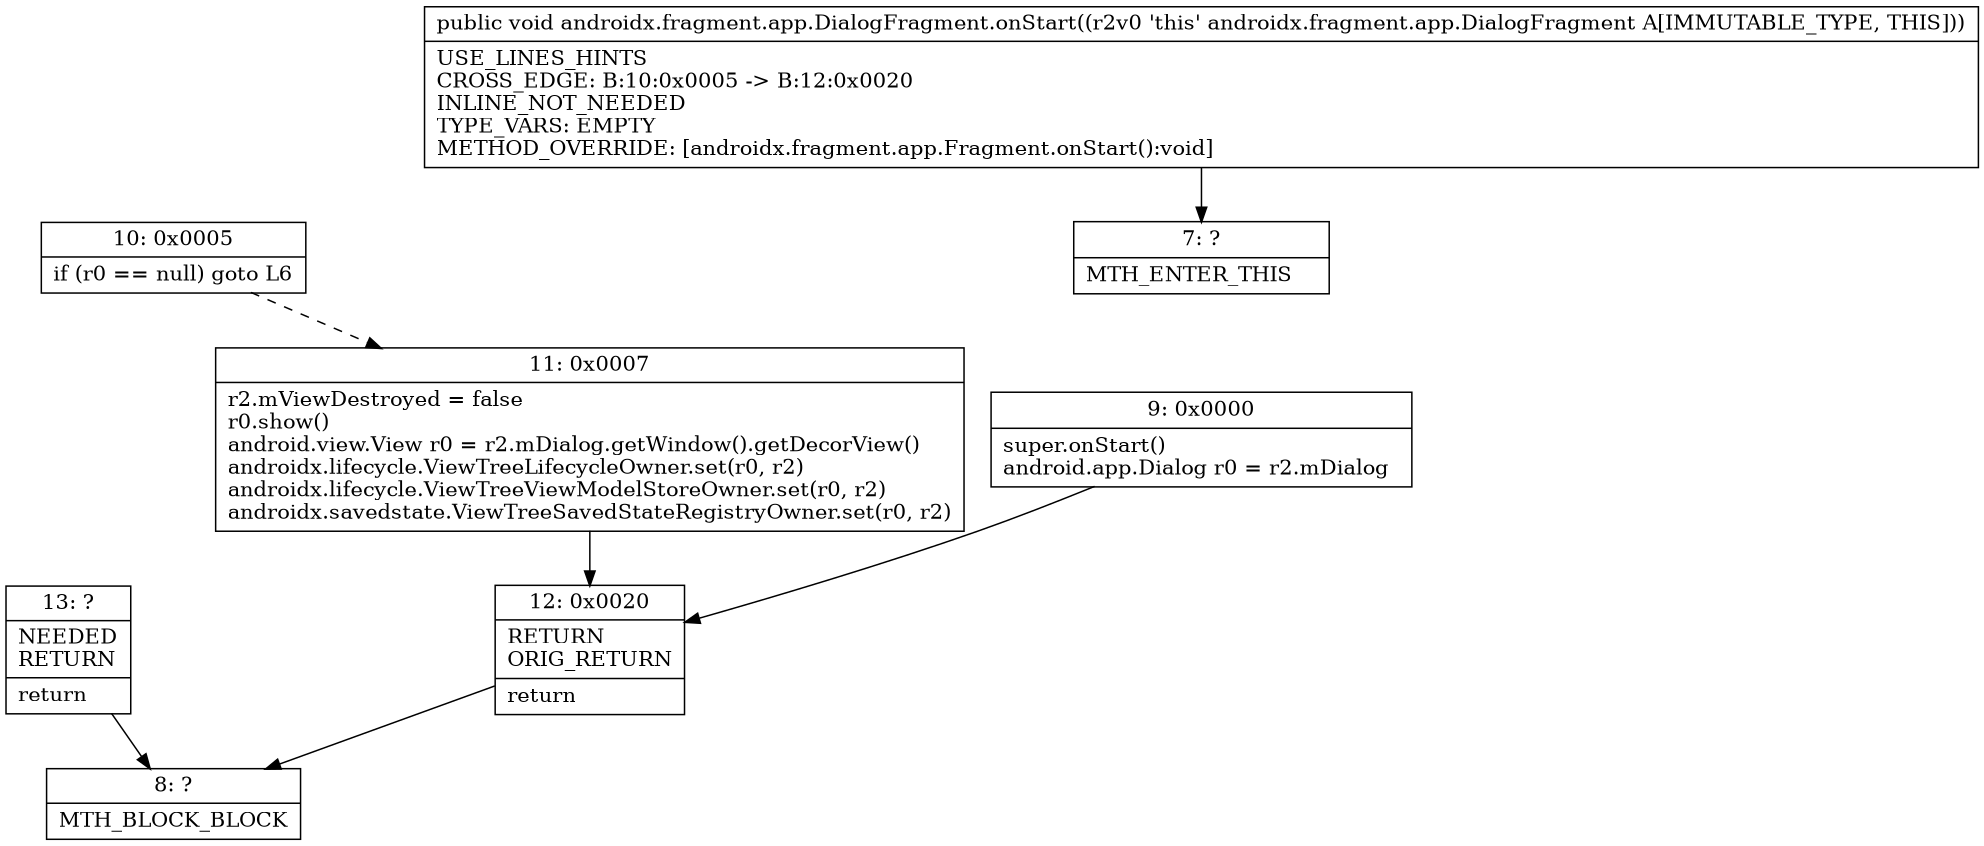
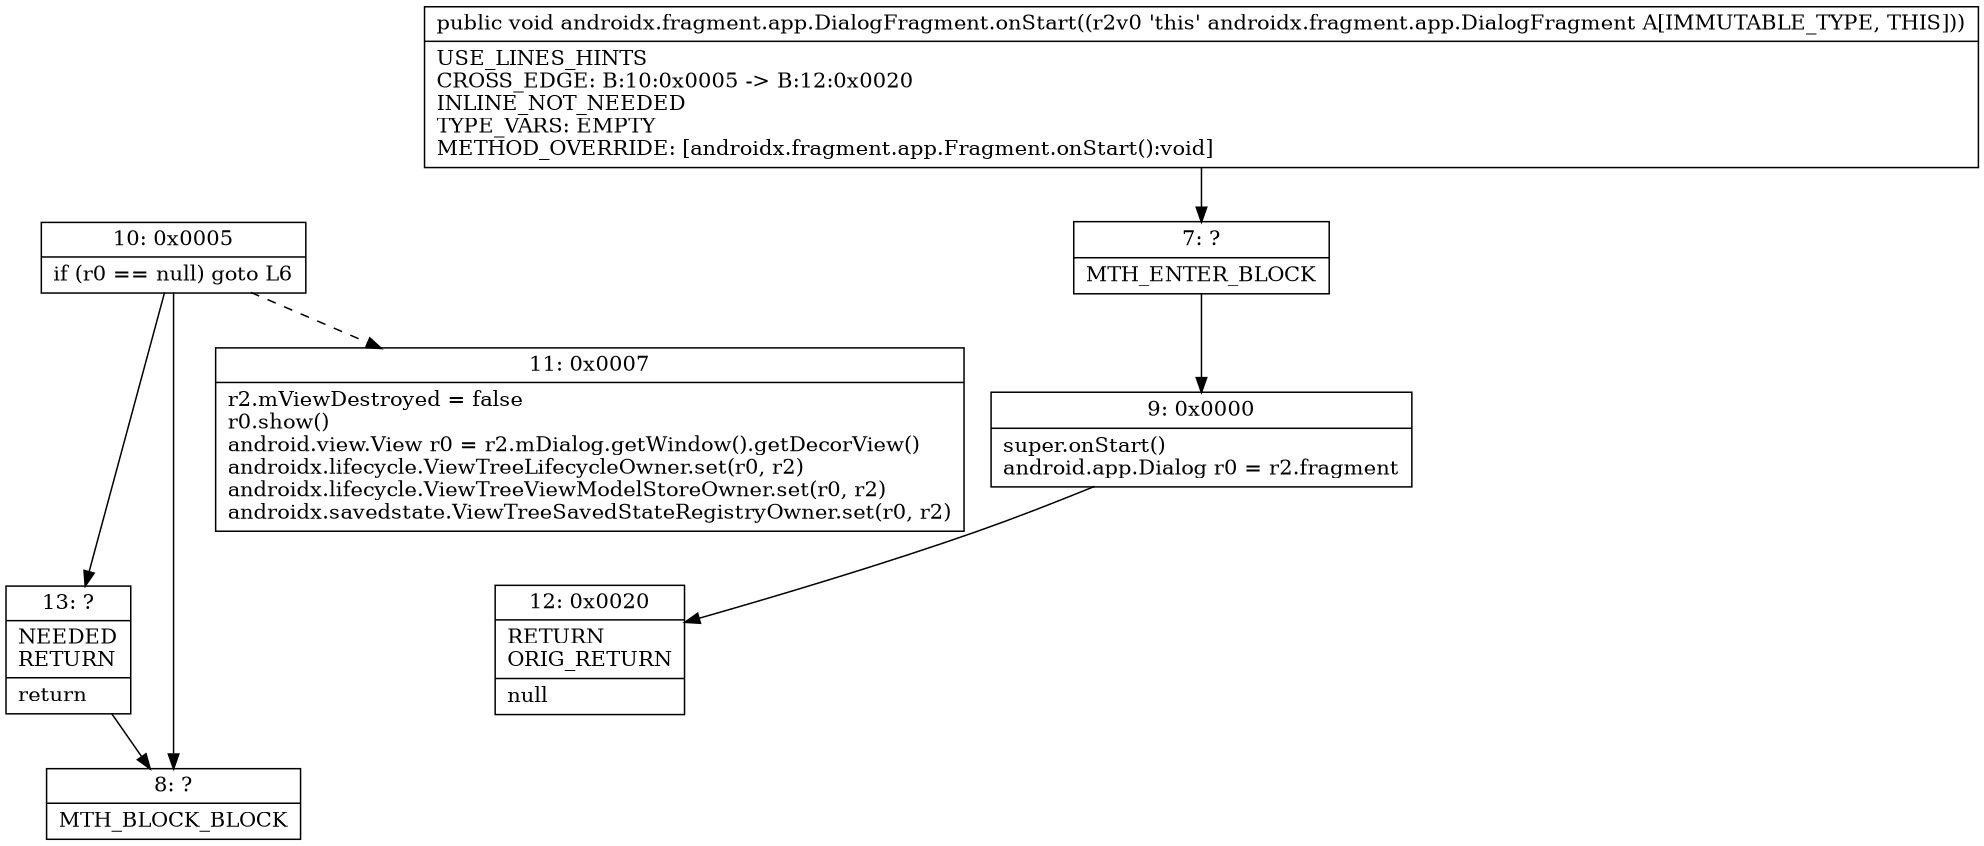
(1189, 275) -> (1201, 275)
none -> (1201, 335)
none -> (127, 432)
(1196, 468) -> (1201, 468)
(590, 551) -> none
(542, 696) -> (528, 696)
(387, 725) -> (174, 523)
